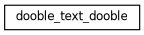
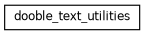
(72, 17) -> (72, 17)
